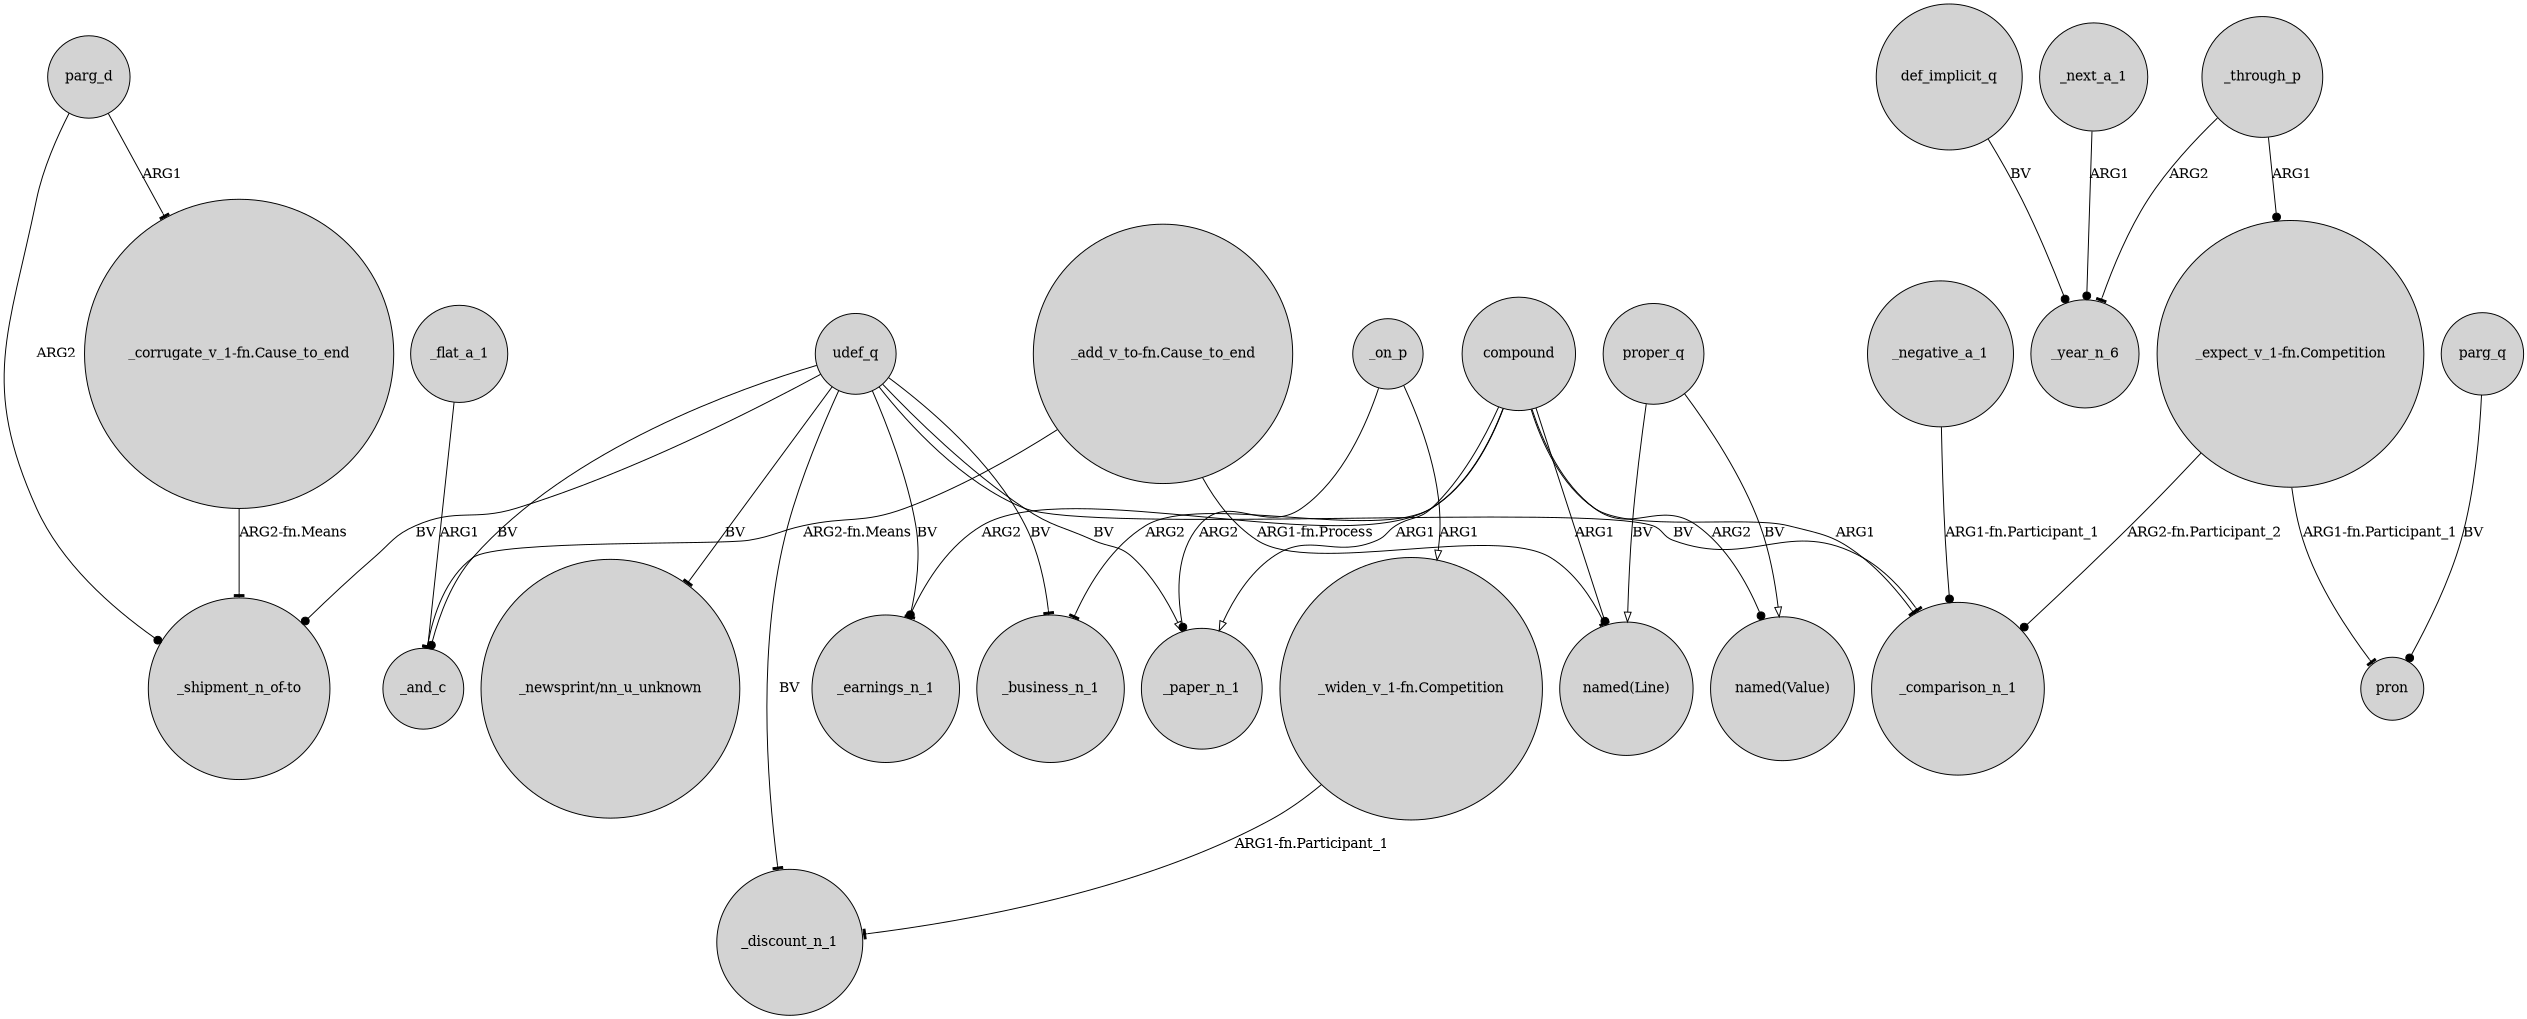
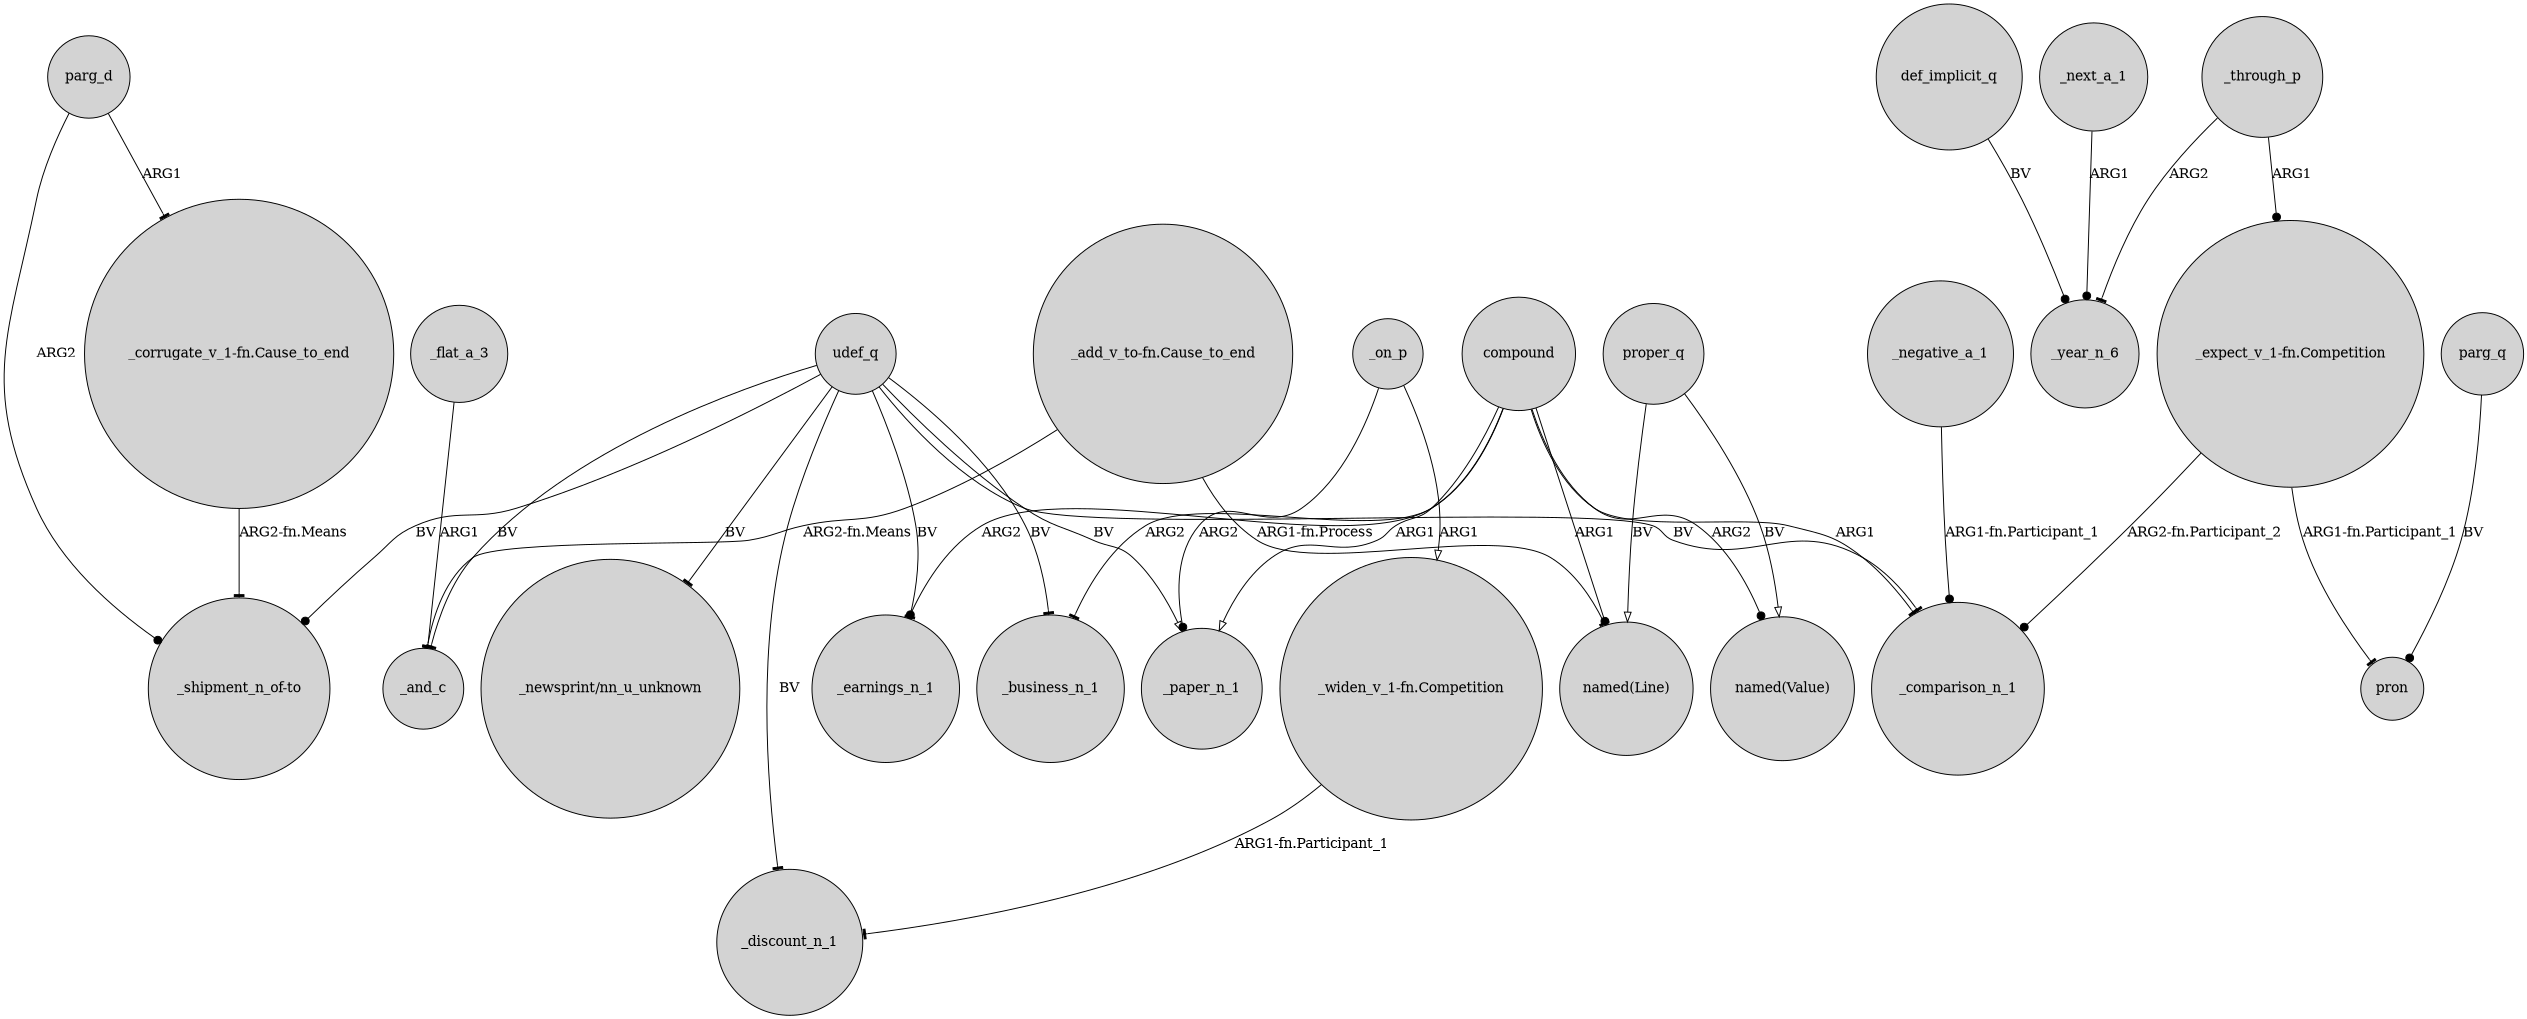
(459, 354) -> (459, 354)
(591, 463) -> (590, 463)
